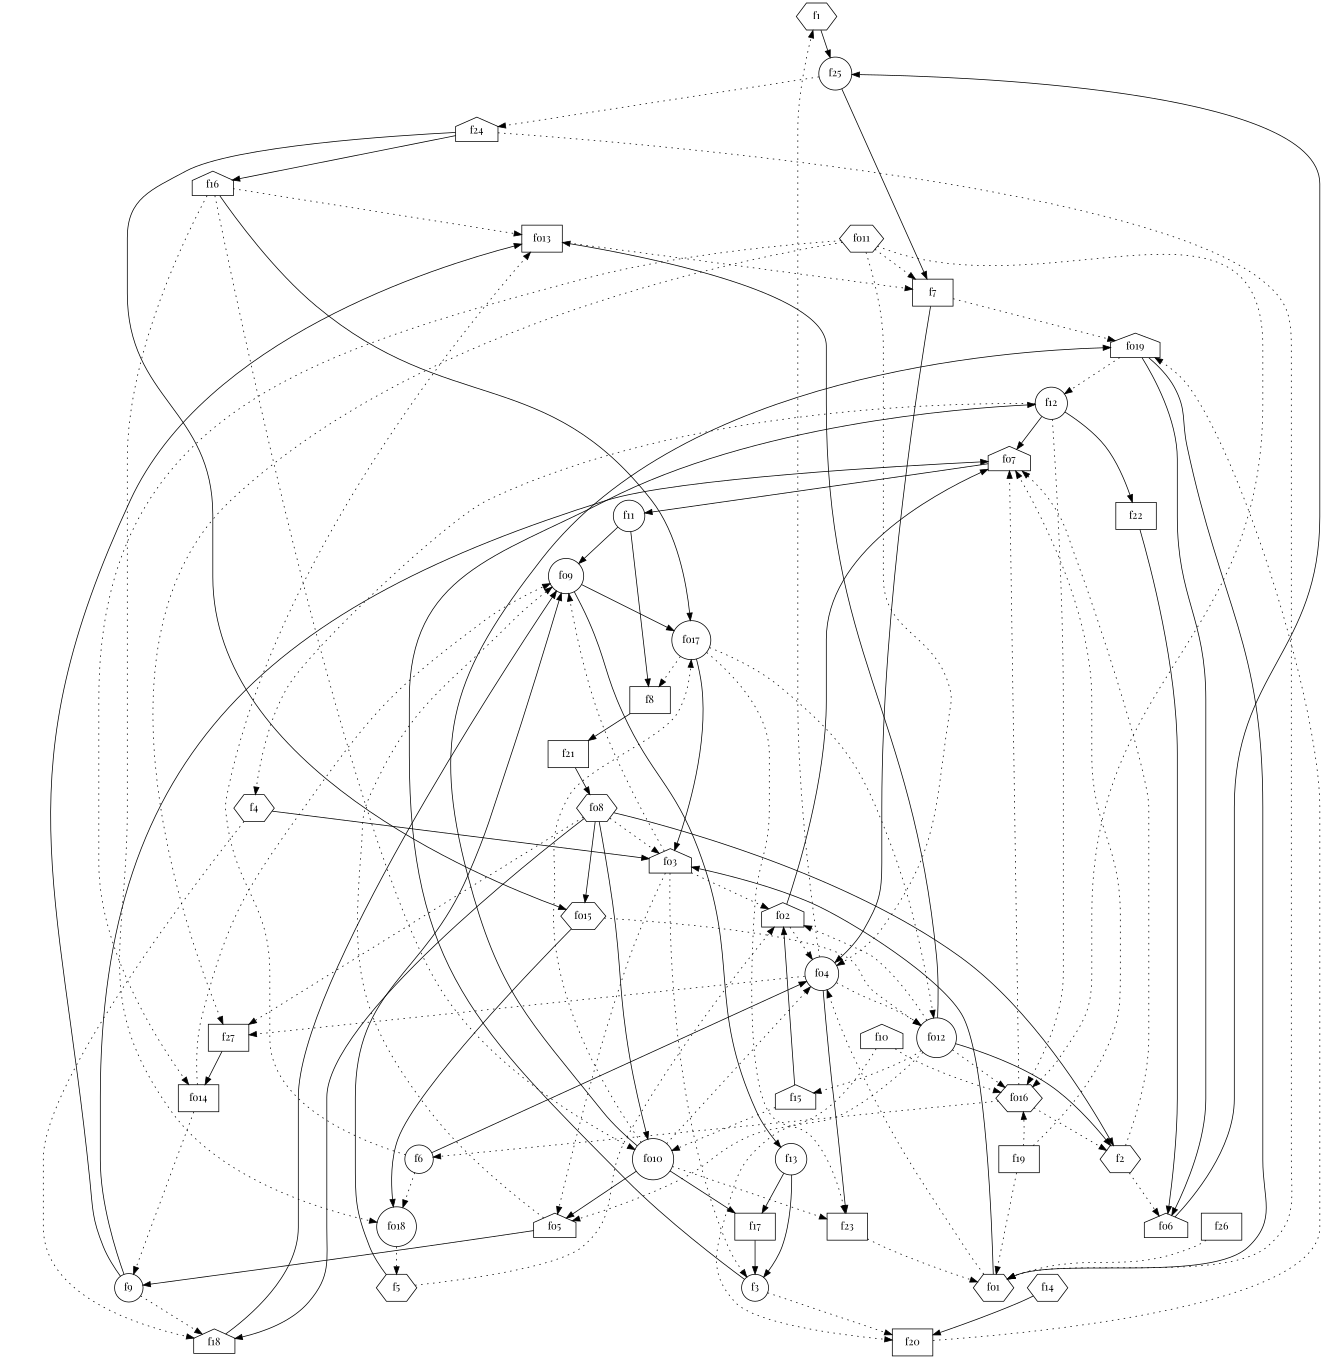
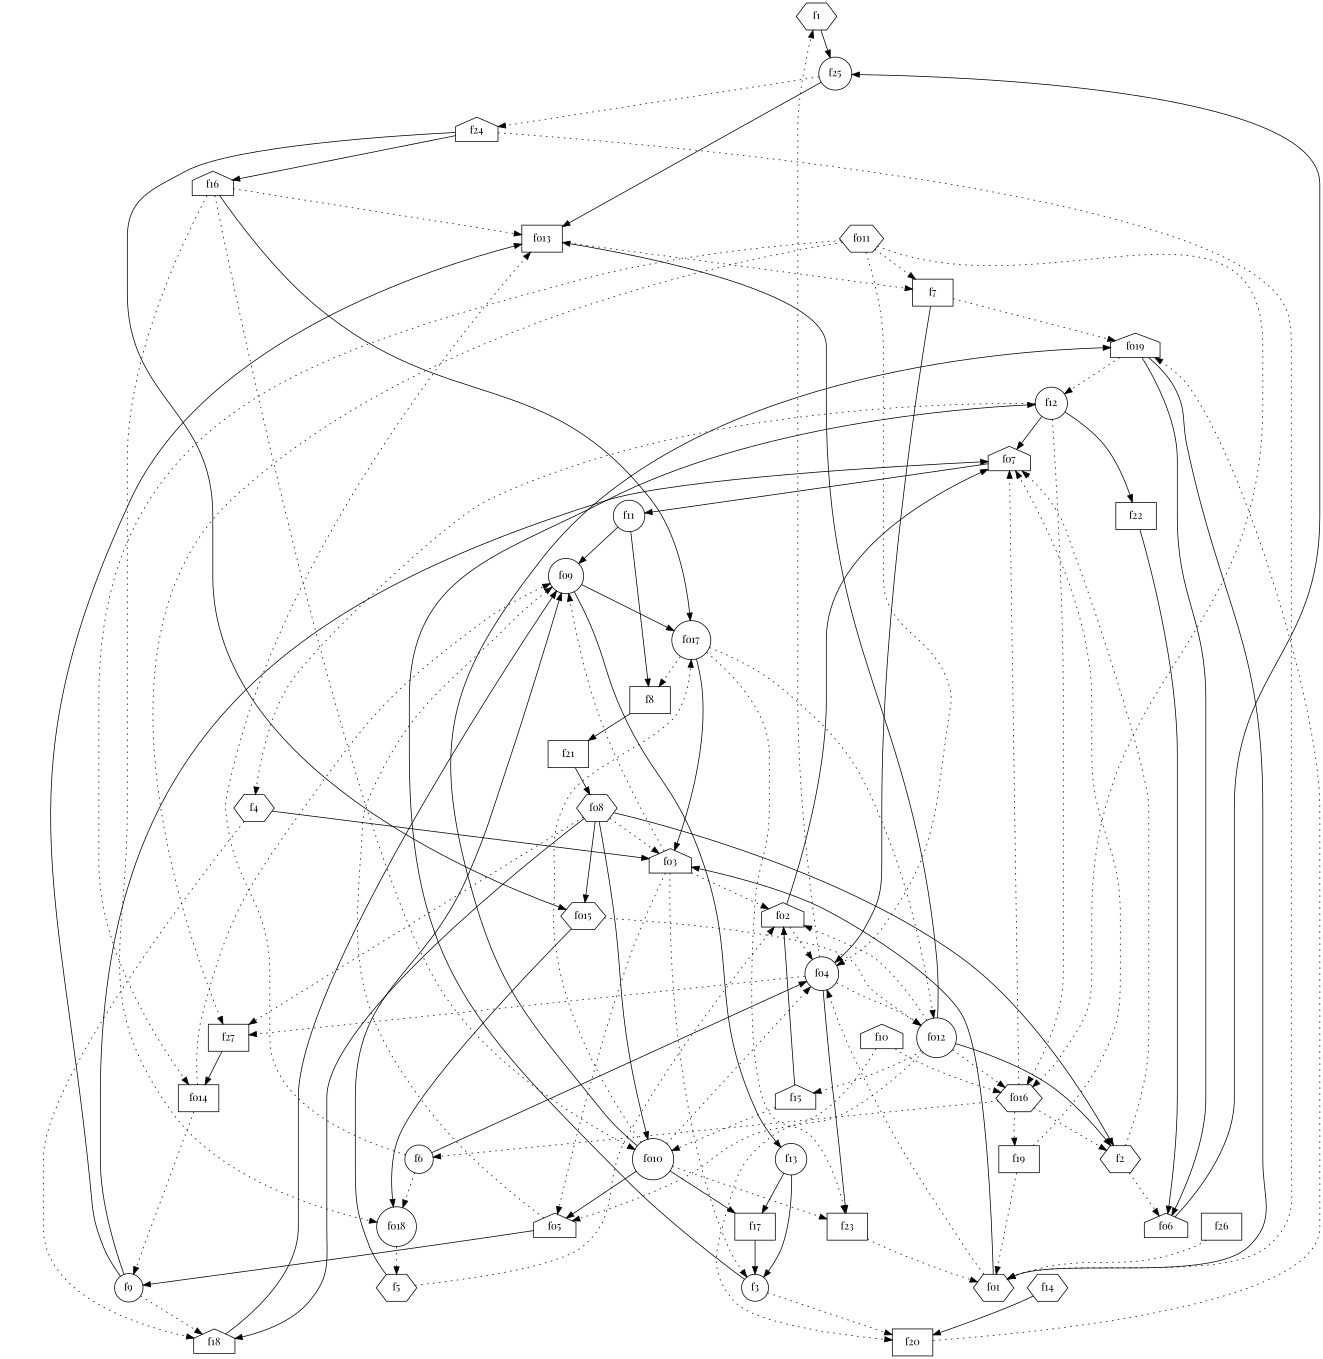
(883, 181) -> (689, 156)
(1024, 1133) -> (1014, 1125)
